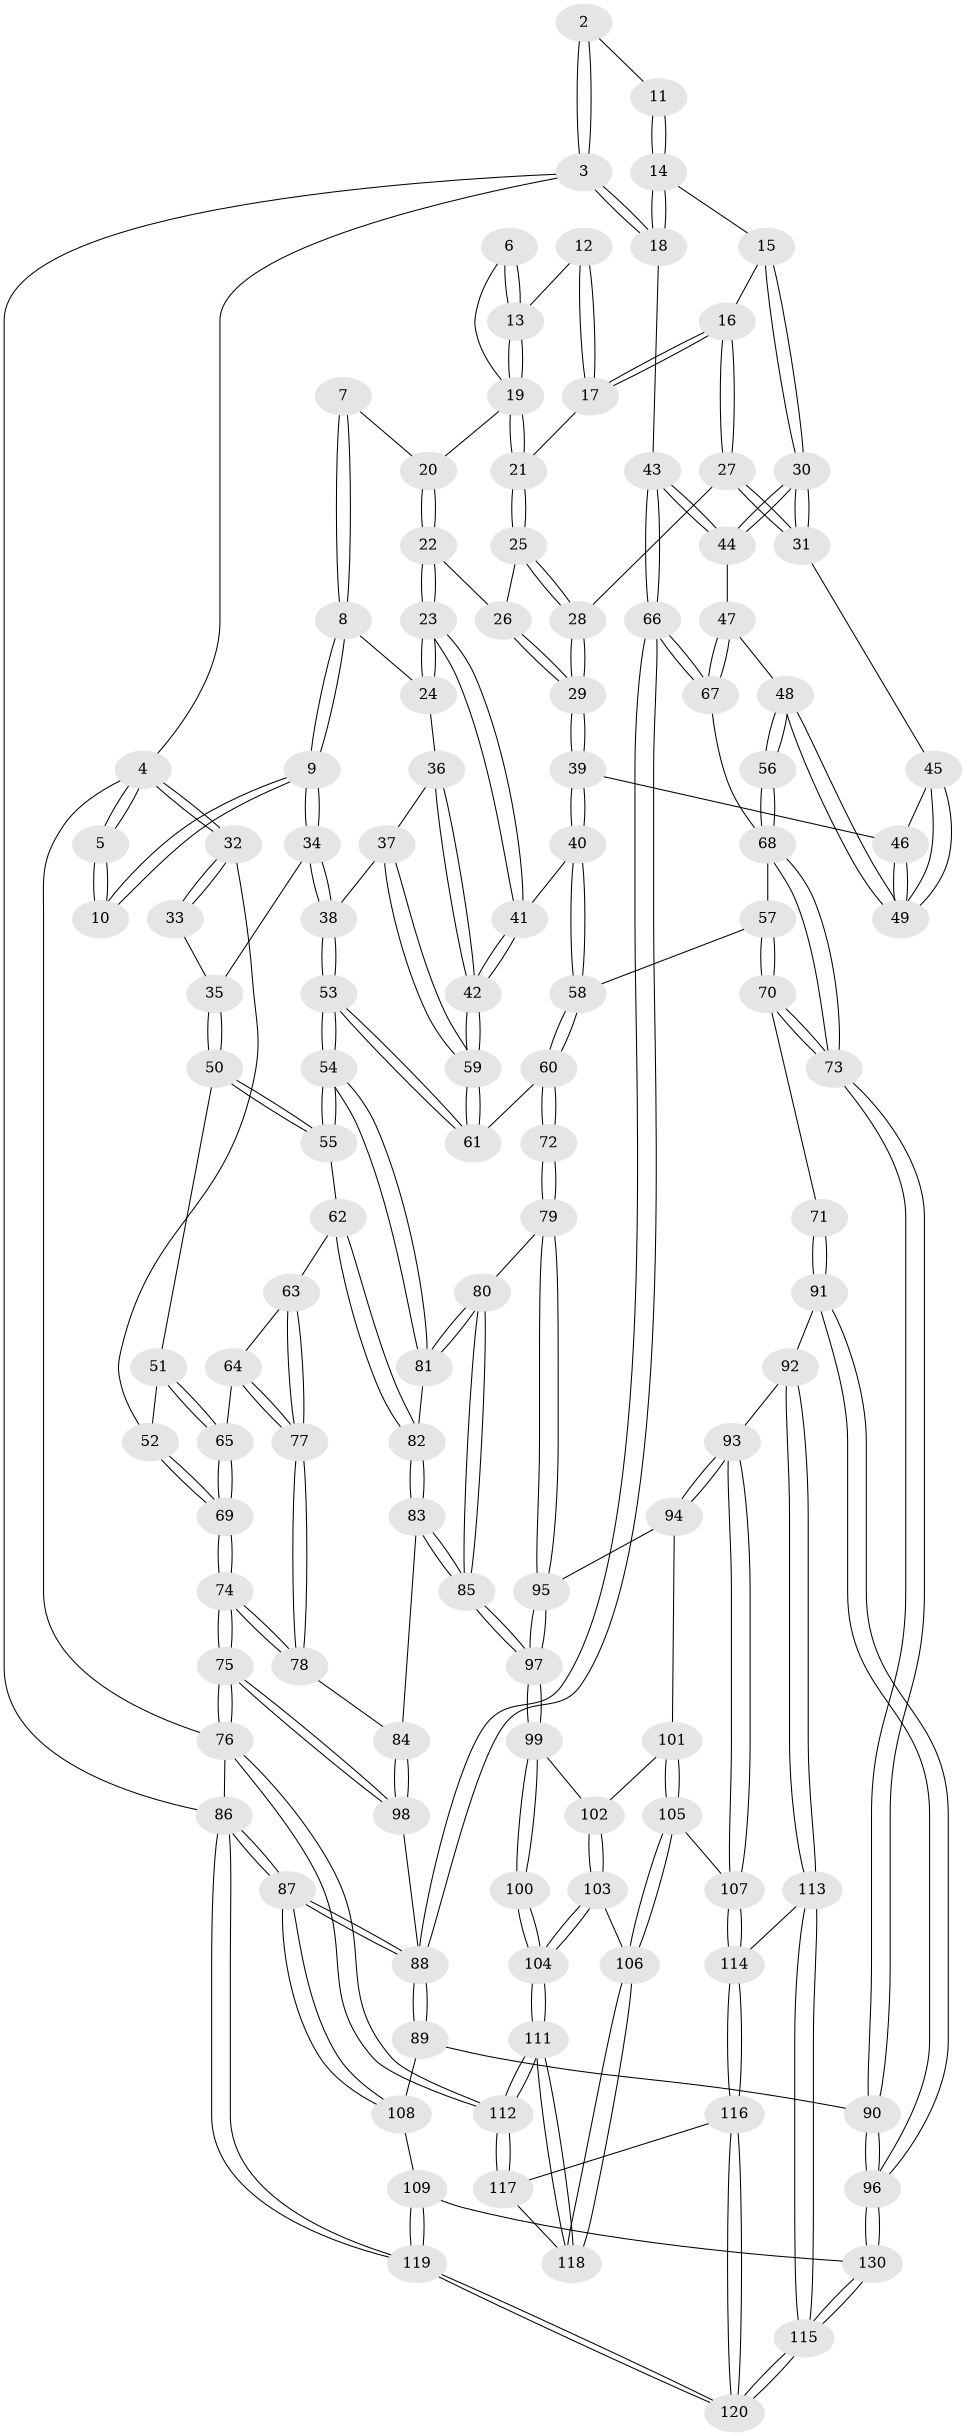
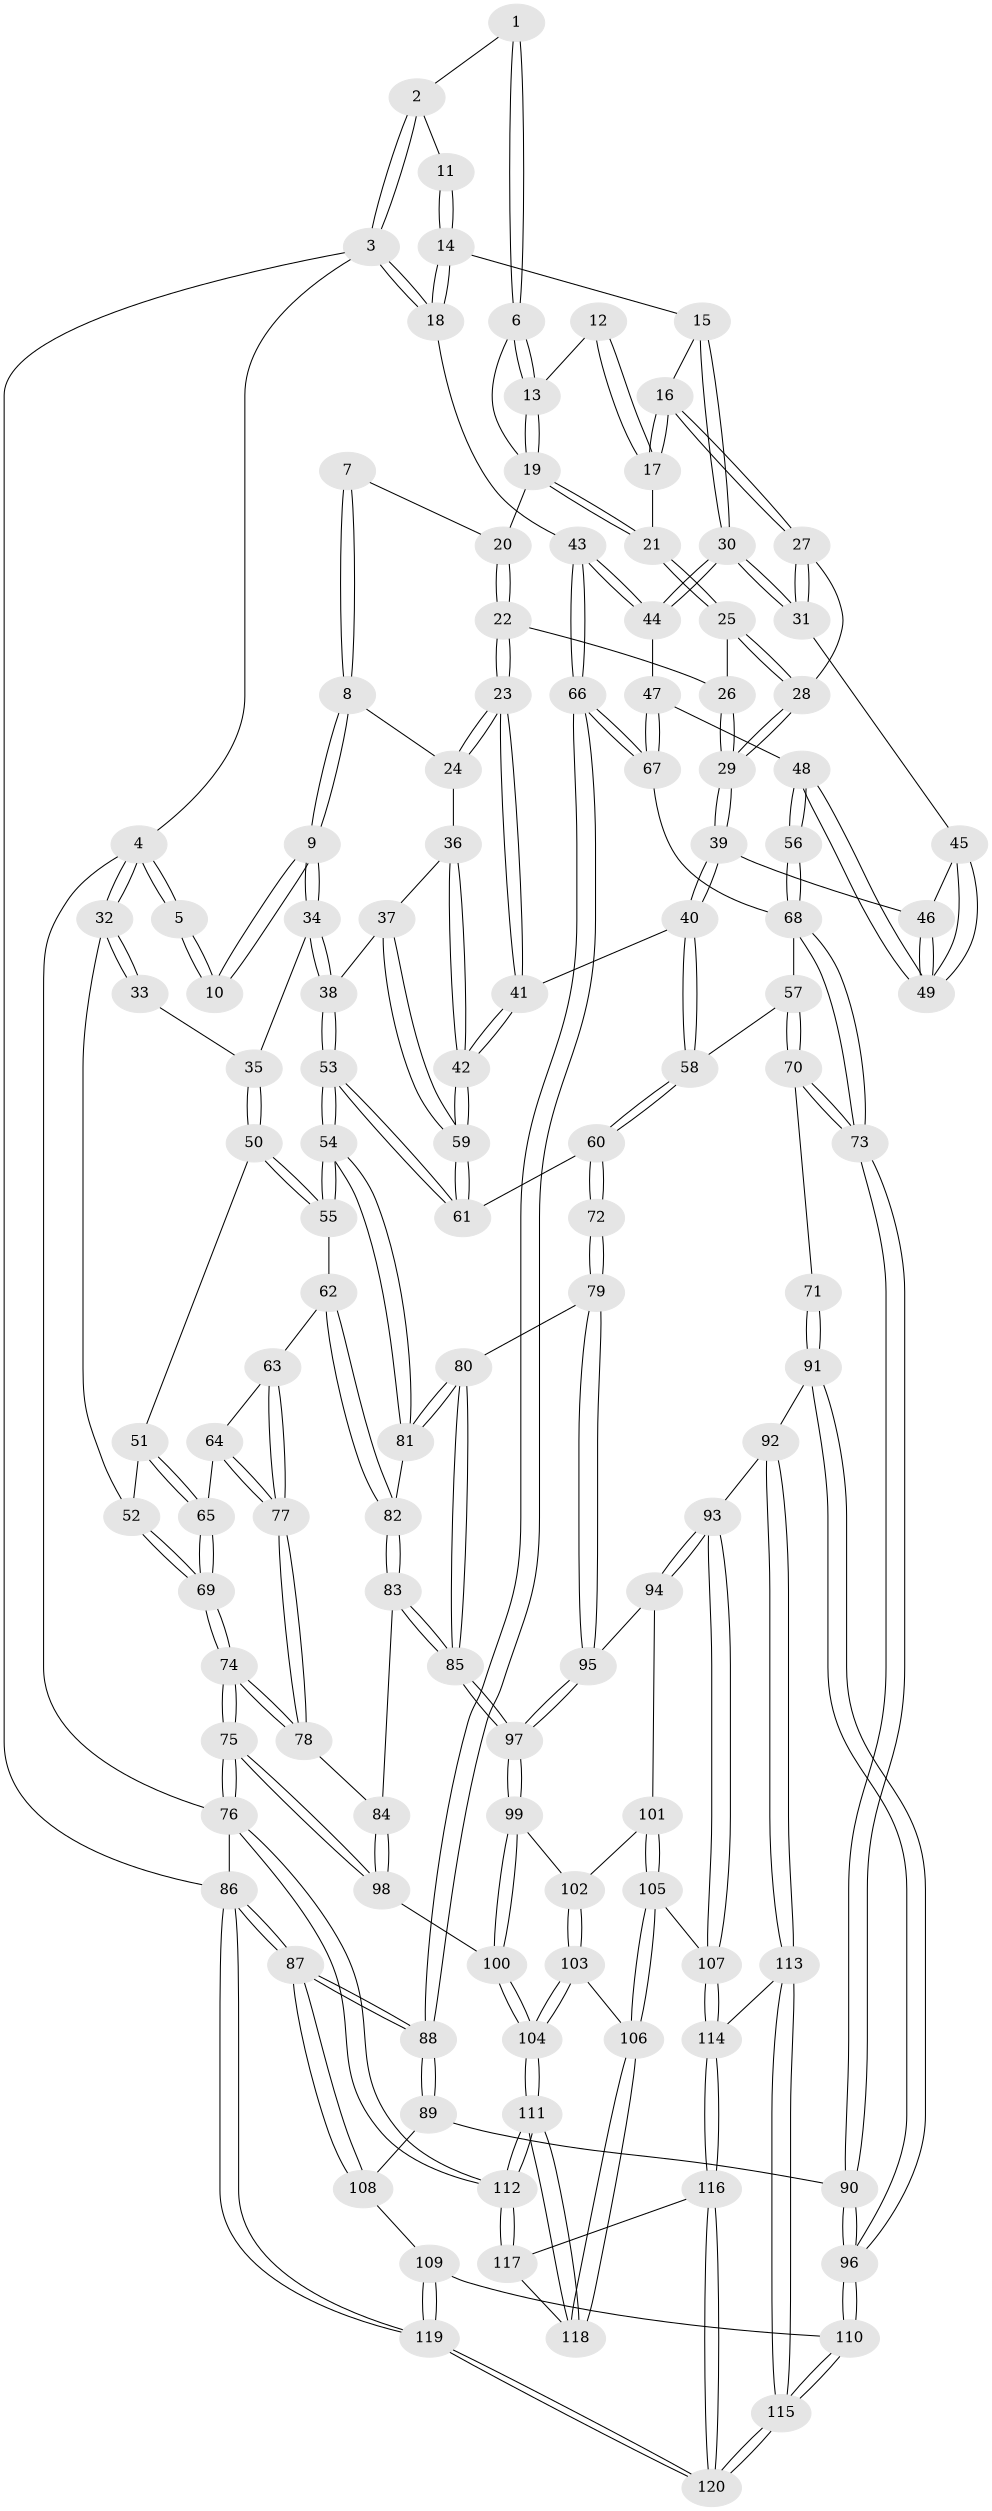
none -> (517, 23)
(411, 1890) -> (439, 1928)
(873, 2264) -> (850, 2339)
